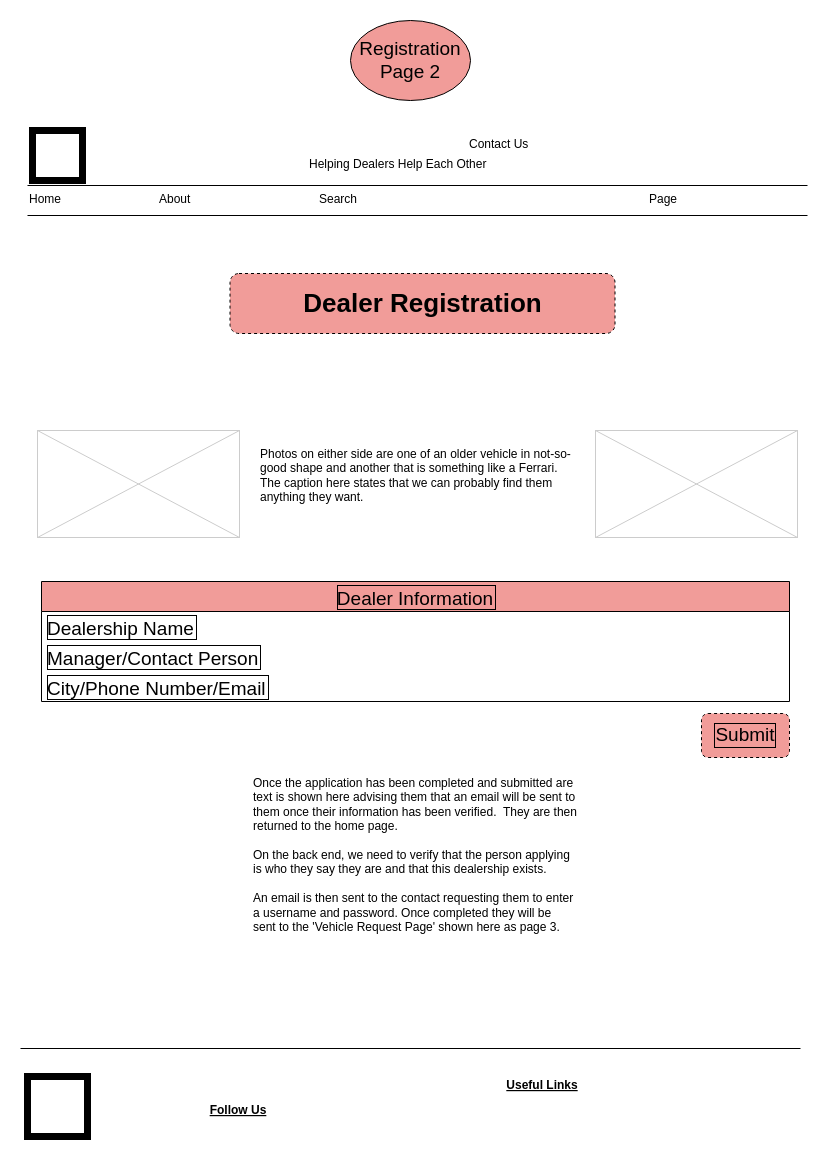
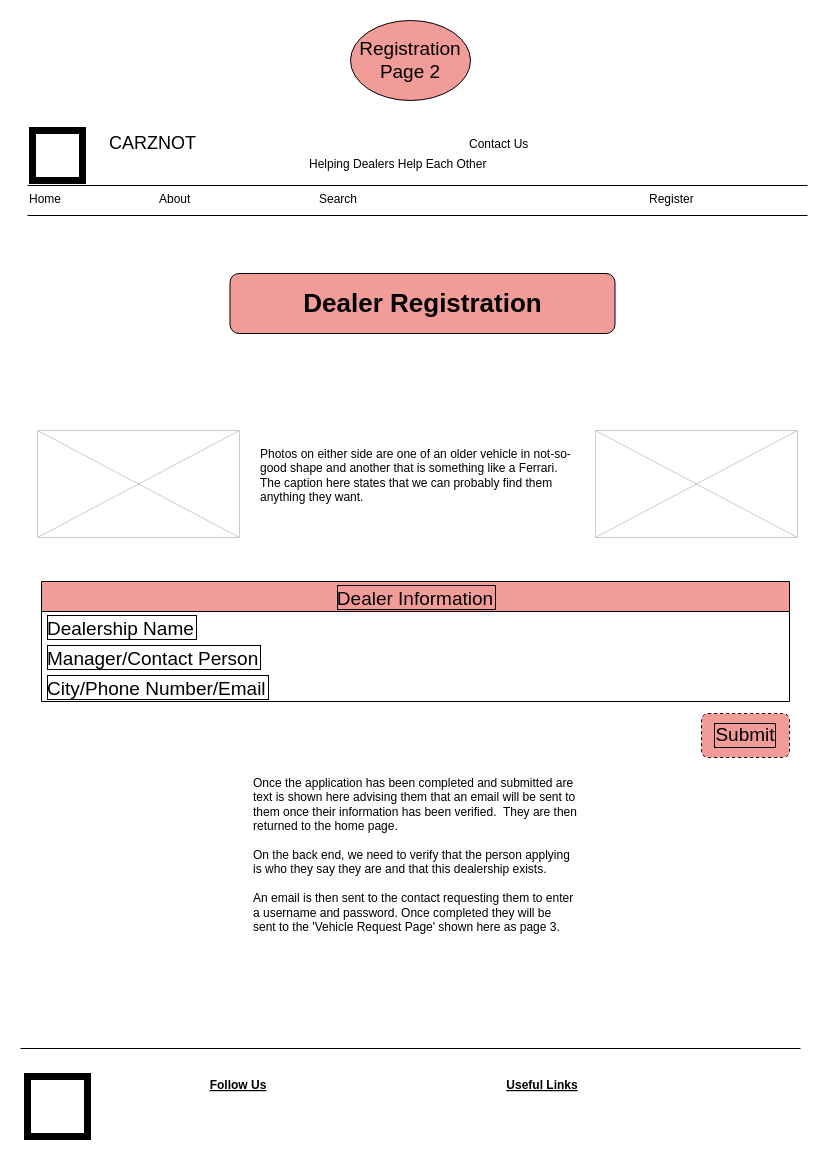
none -> (223, 141)
(662, 199) -> (674, 199)
(423, 304) -> (423, 304)
(239, 1117) -> (239, 1092)
